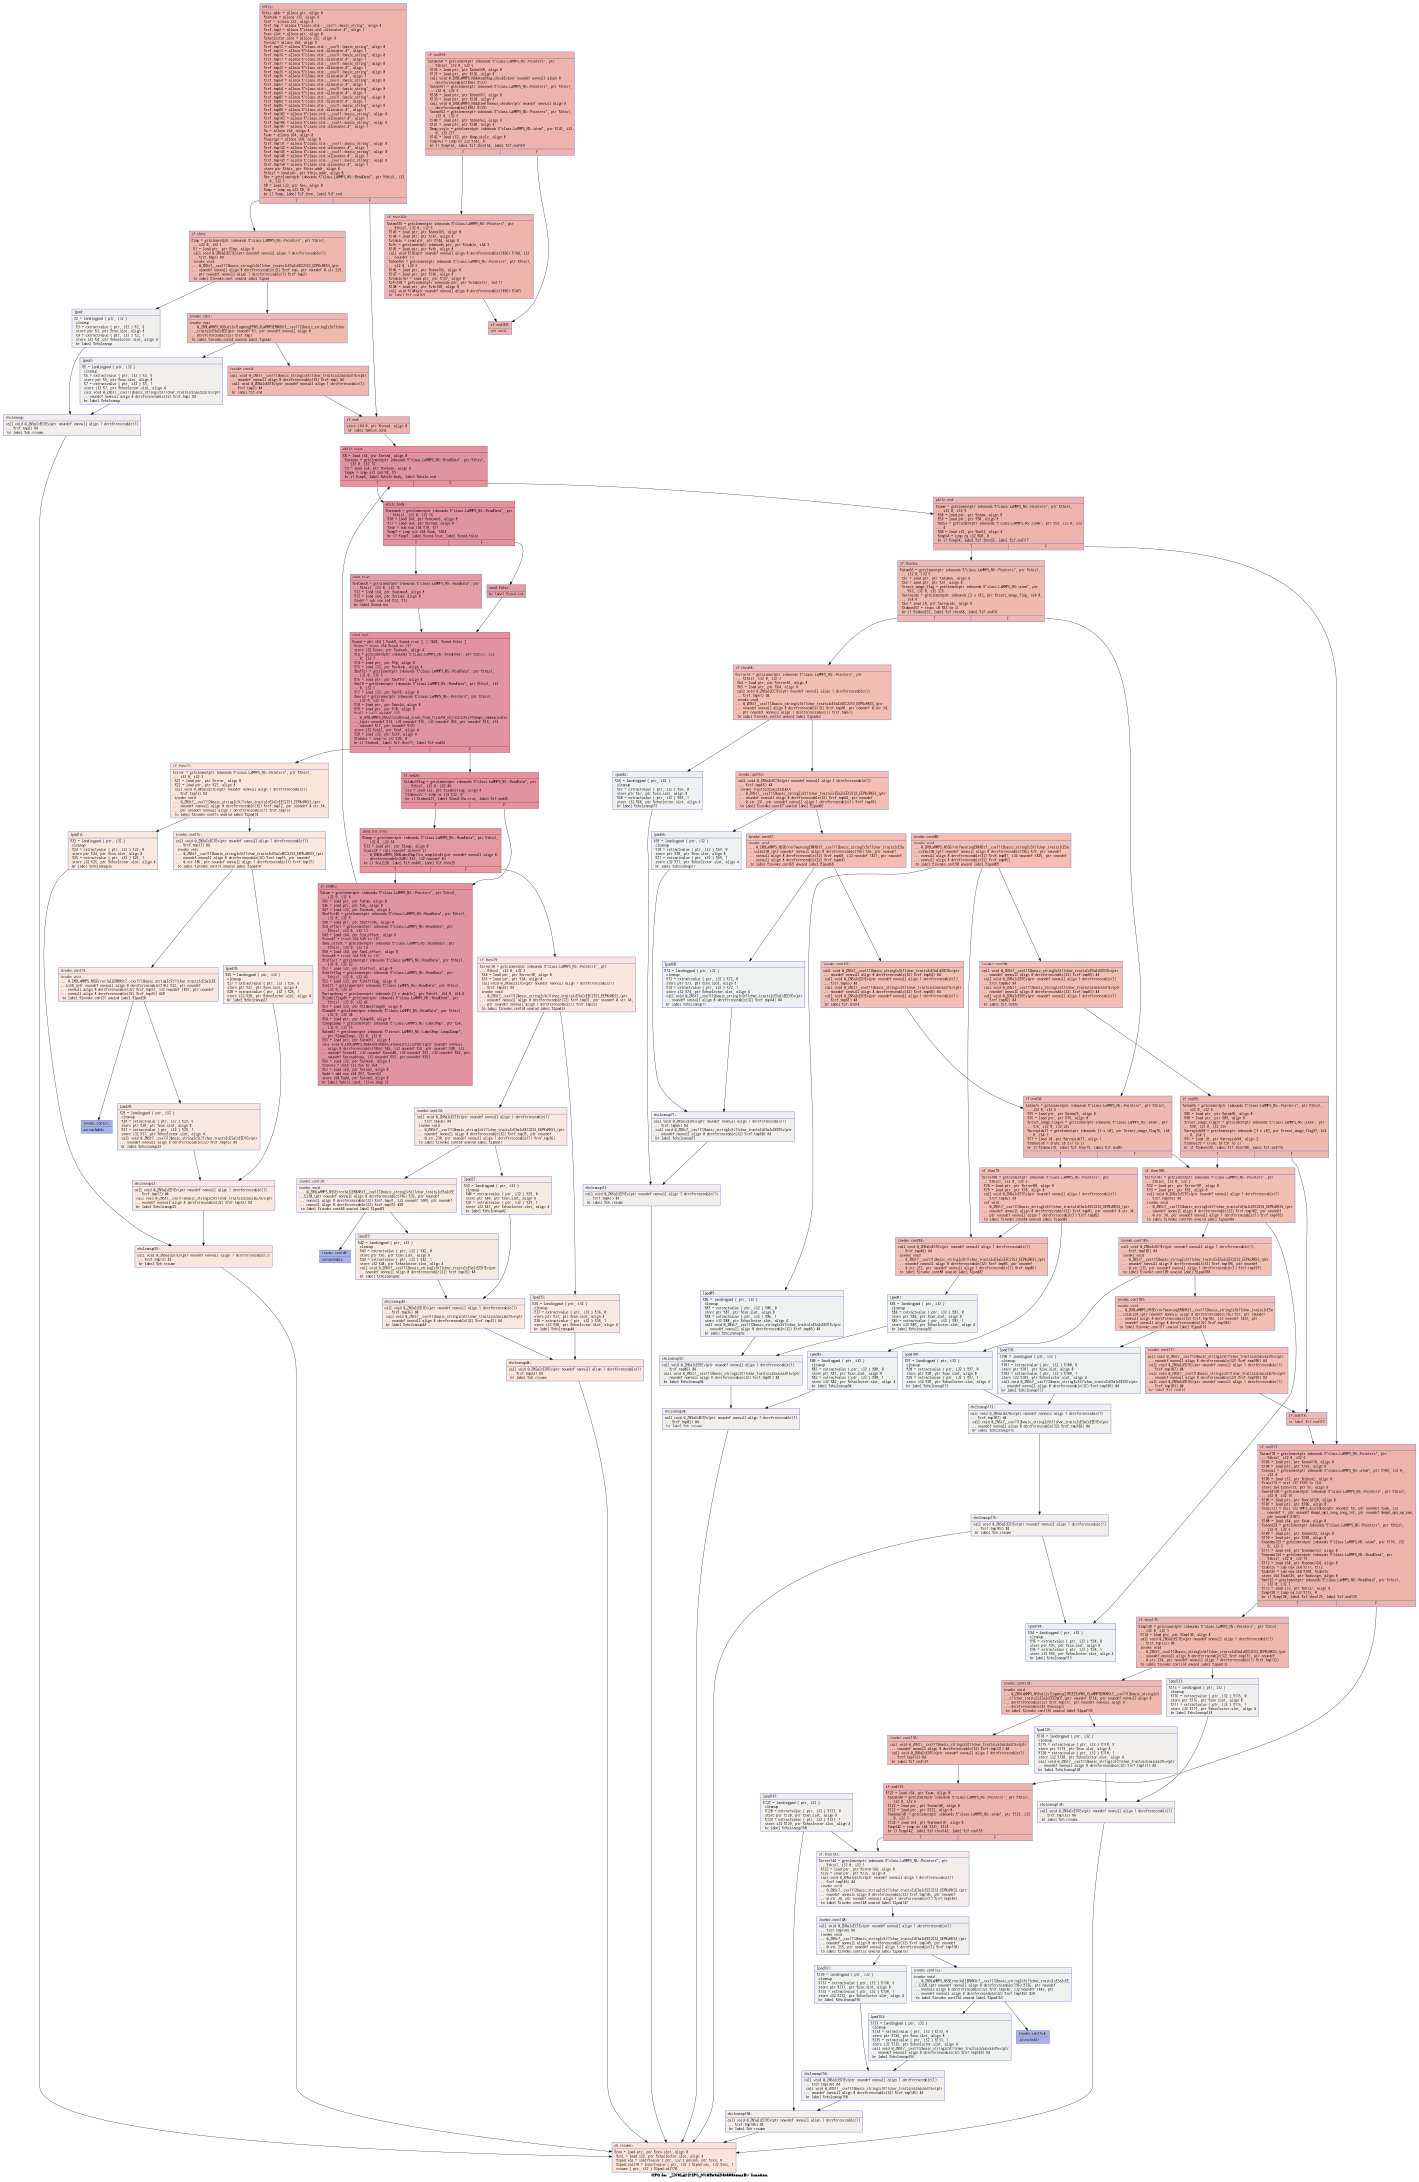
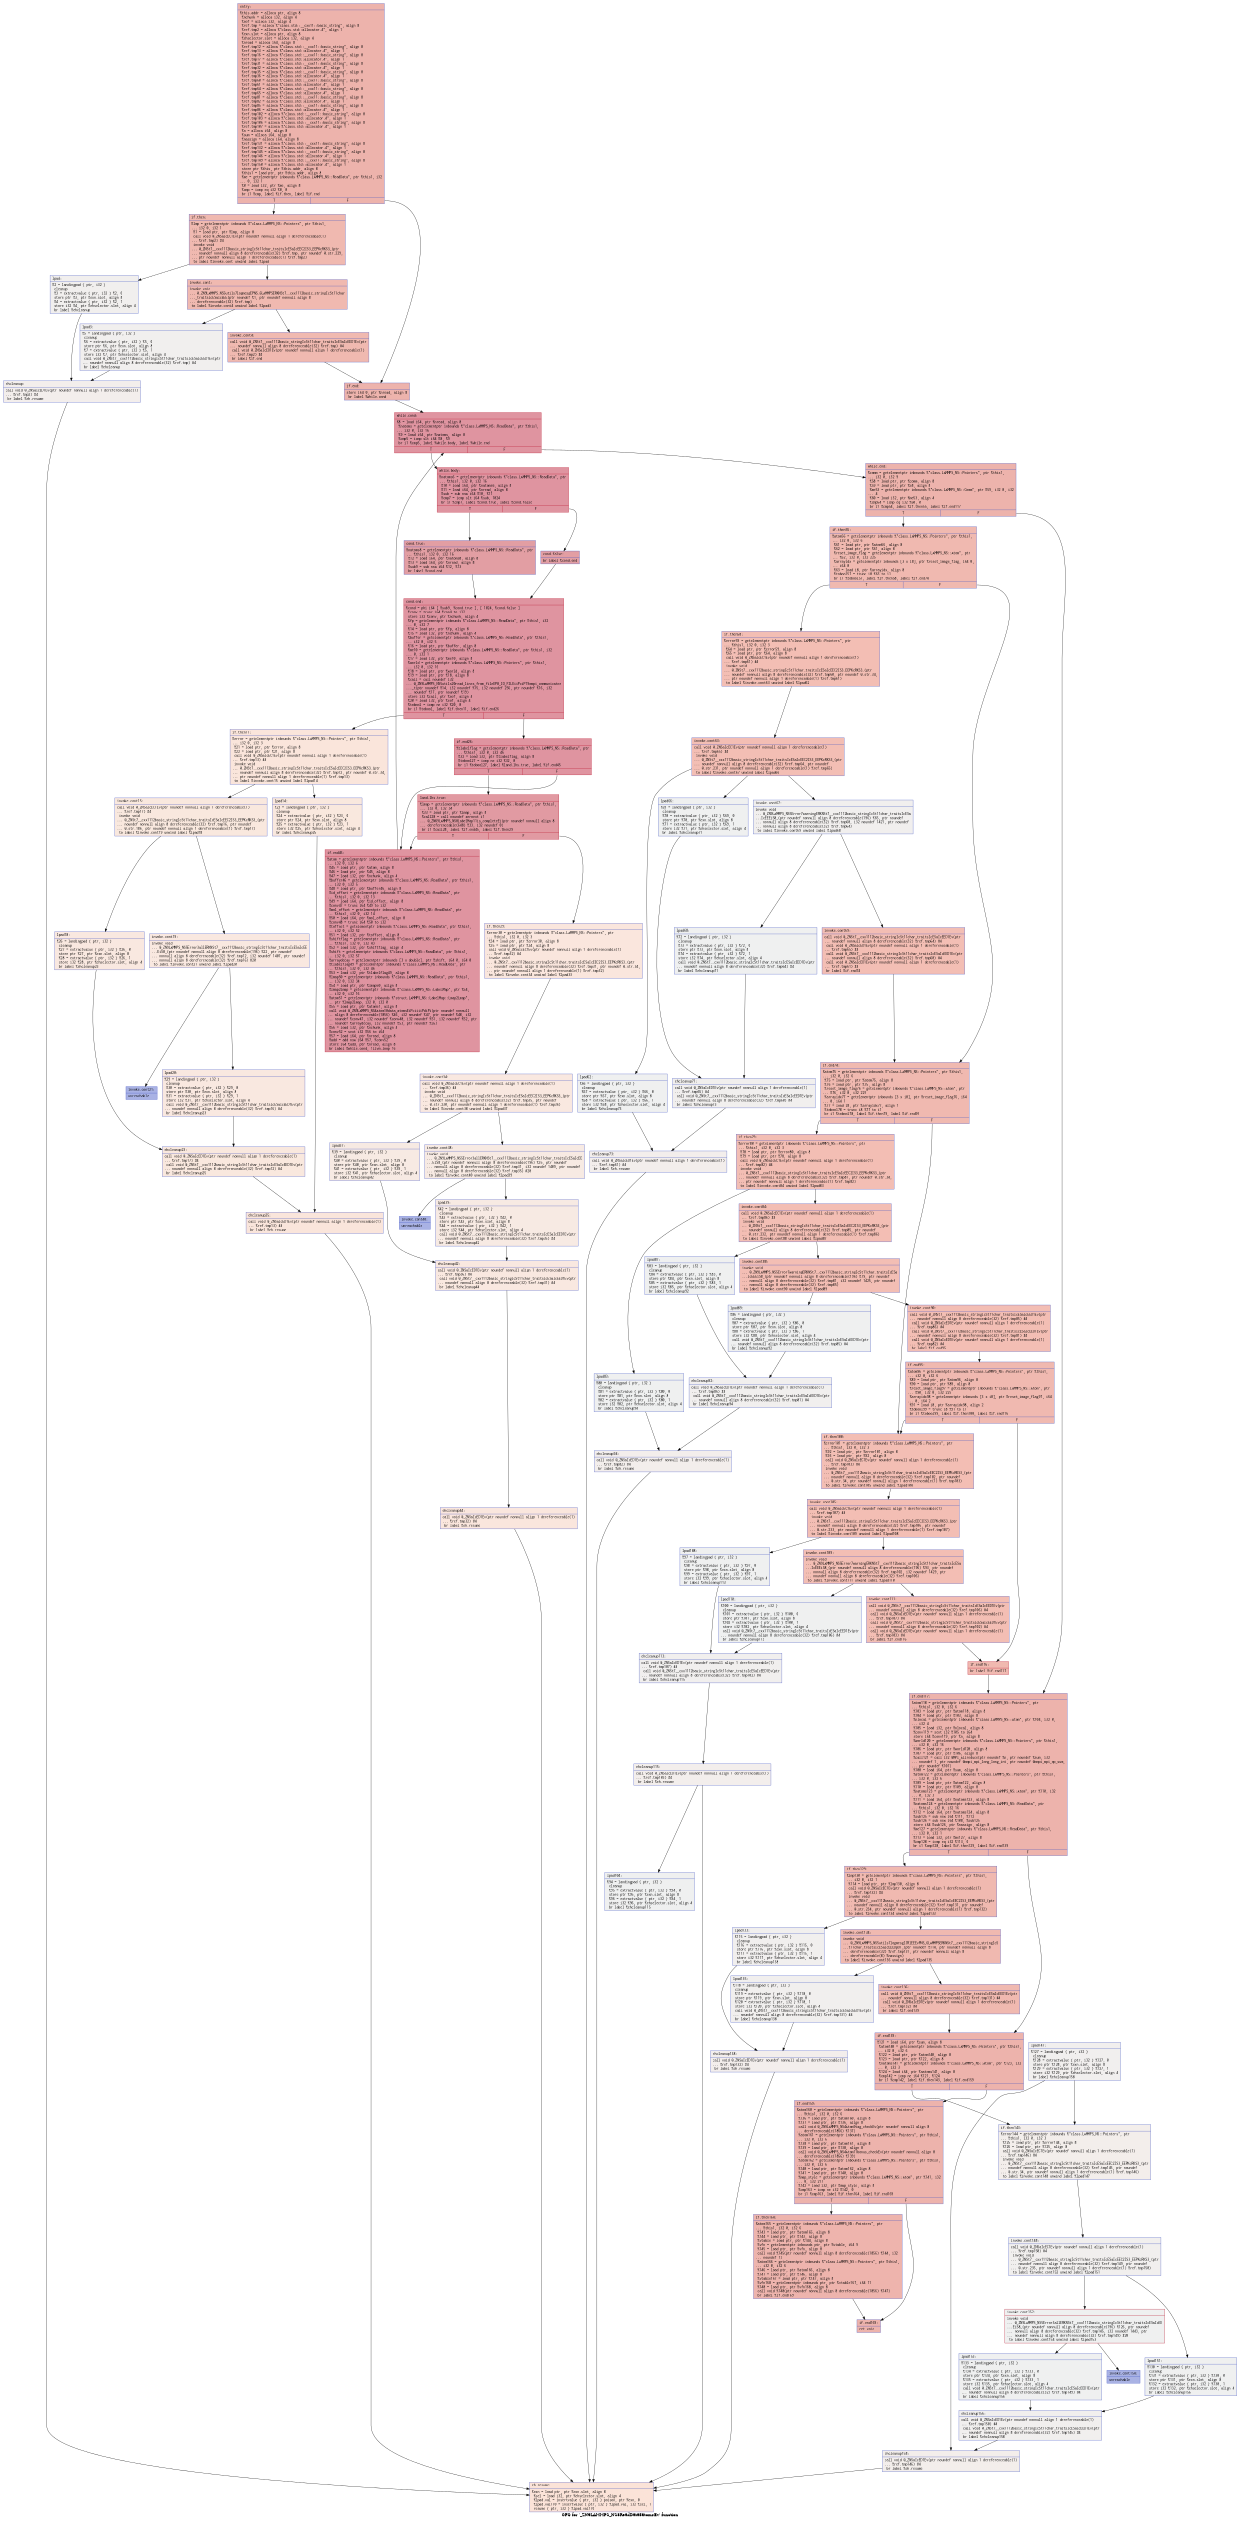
(729, 745) -> (647, 911)
(765, 789) -> (706, 756)
(826, 851) -> (833, 817)
(968, 1050) -> (817, 1249)
(991, 1203) -> (750, 1169)
(575, 1313) -> none
(1307, 1419) -> (988, 1668)
(1252, 1441) -> none
(991, 1984) -> (1085, 2326)
none -> (969, 2099)
